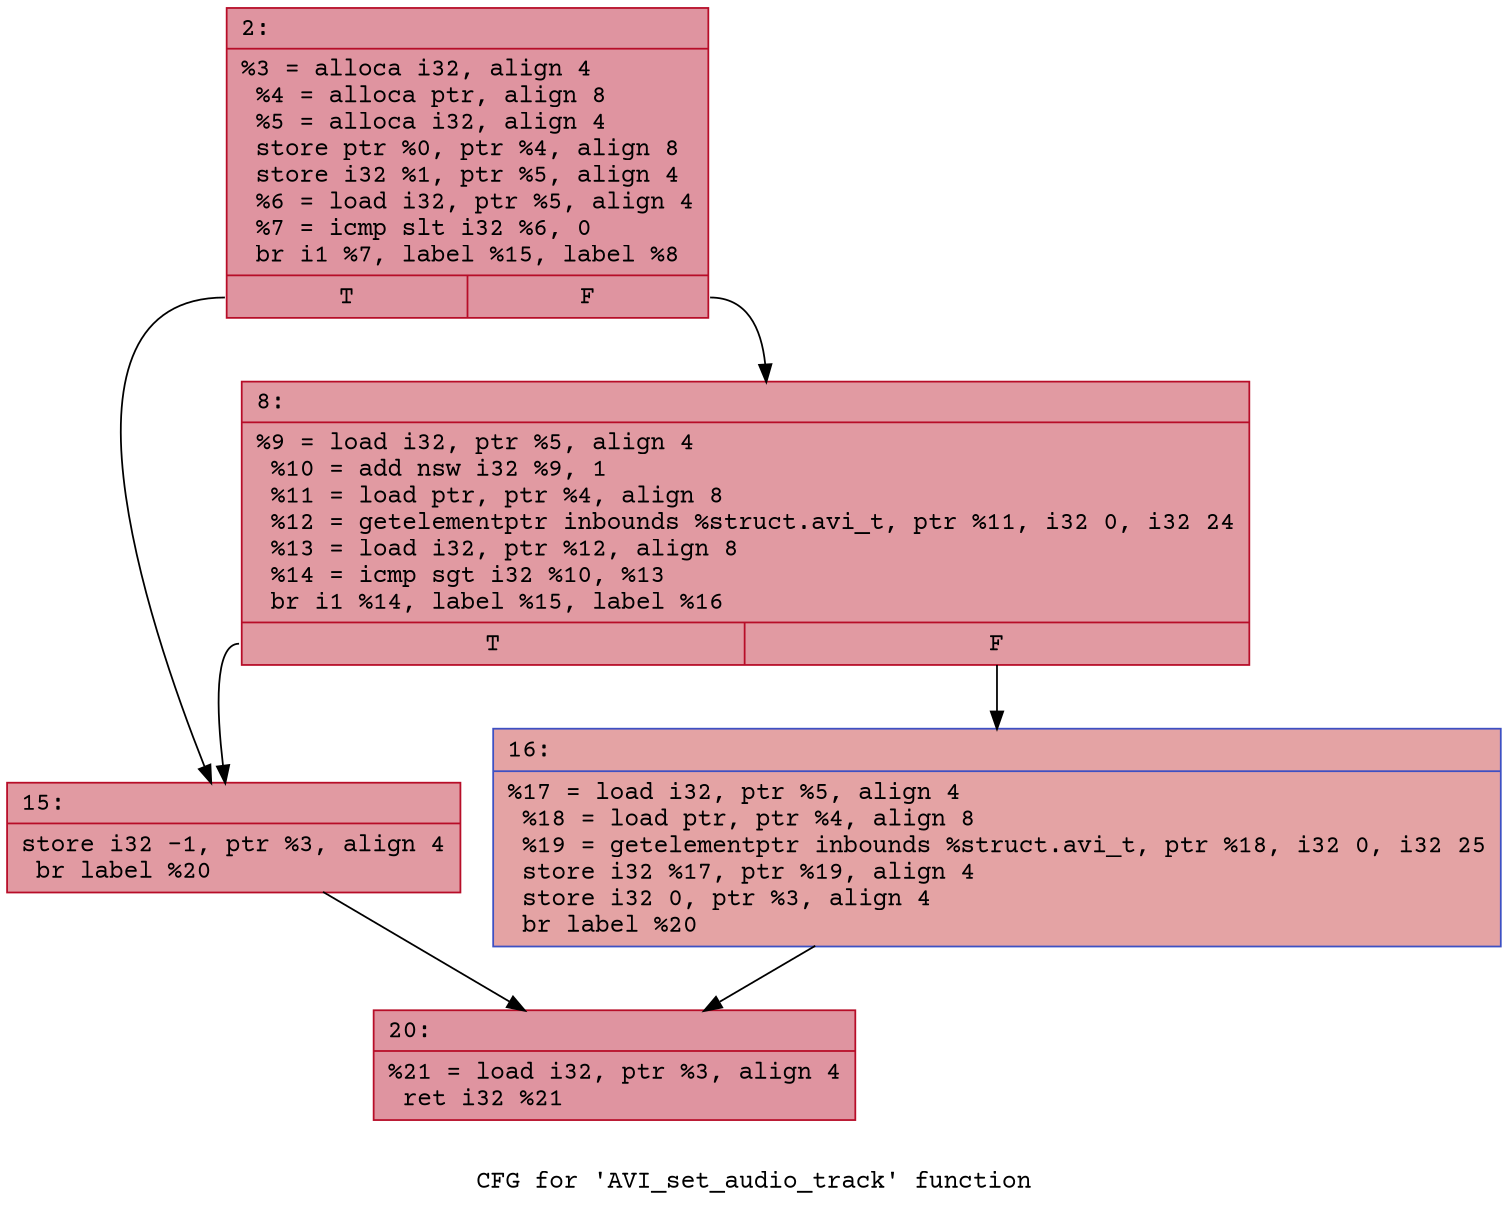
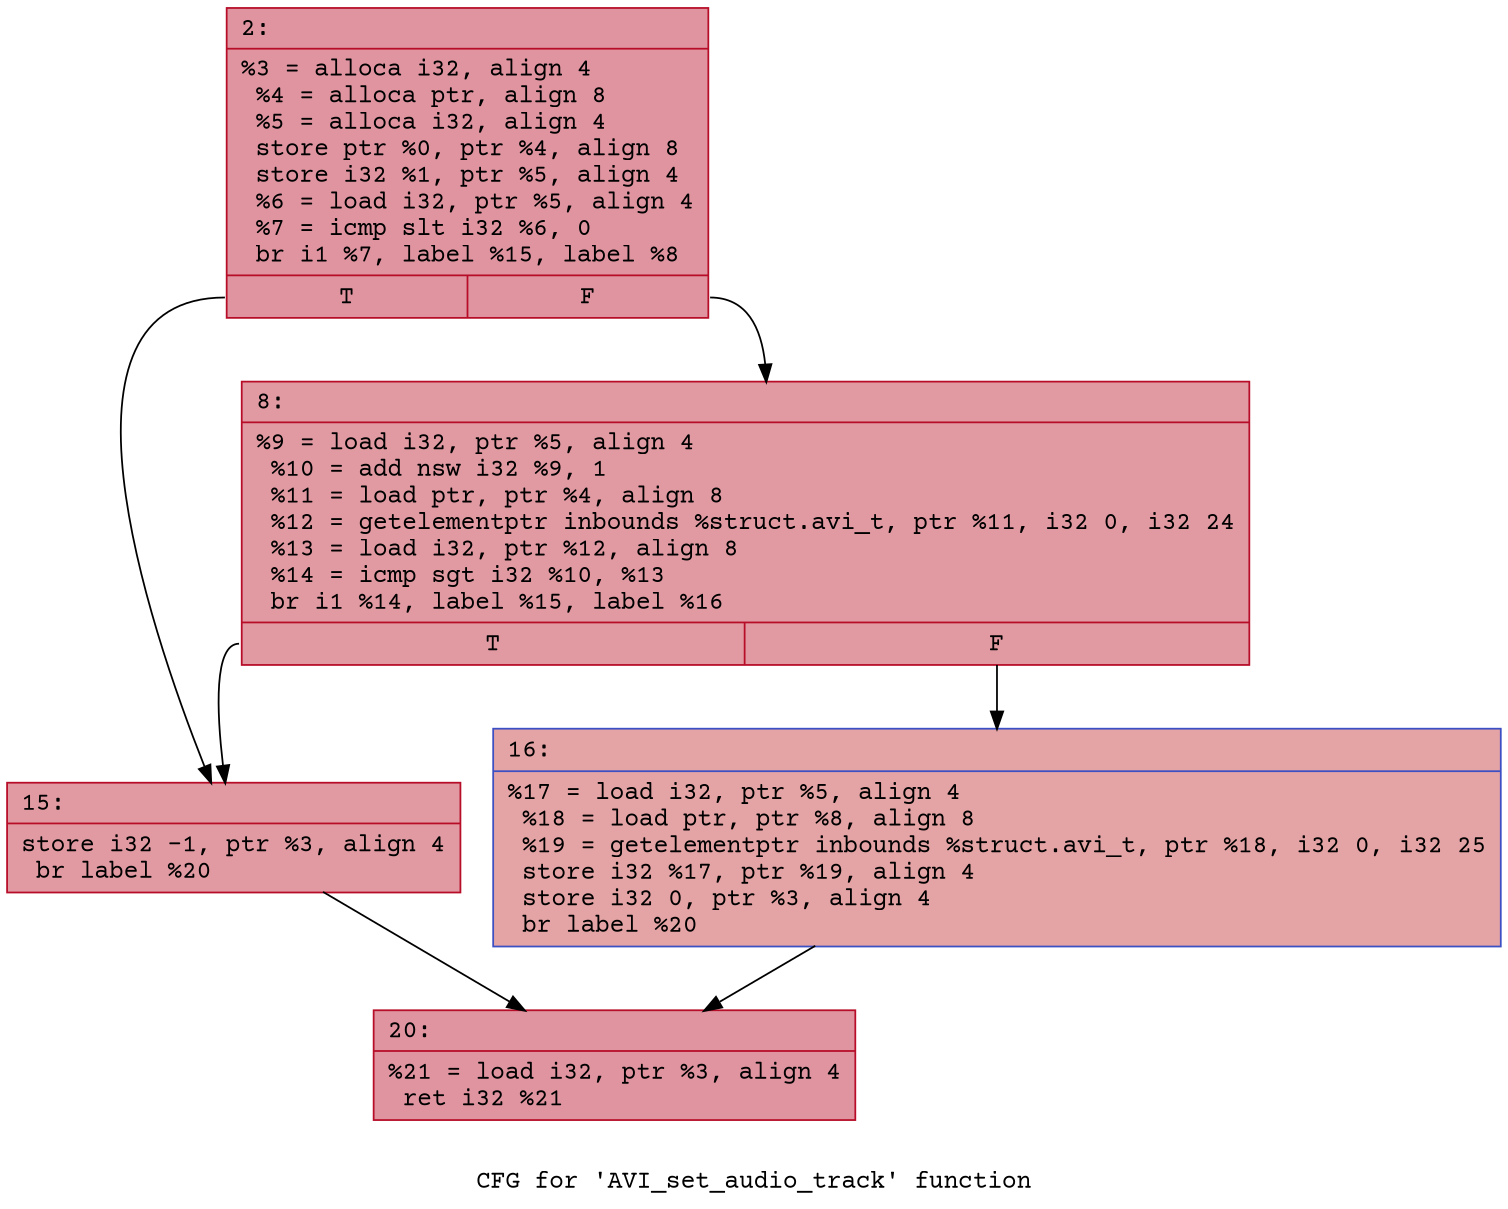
(742, 818) -> (742, 818)
